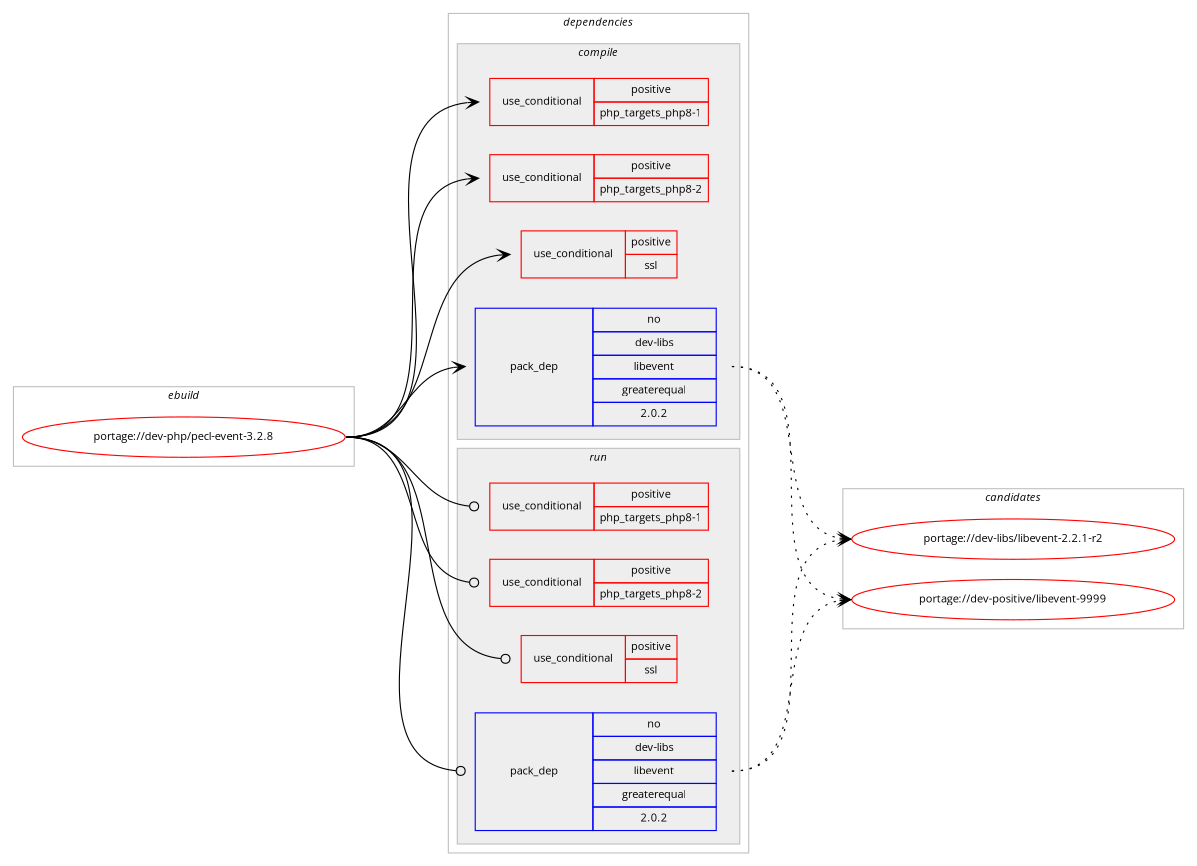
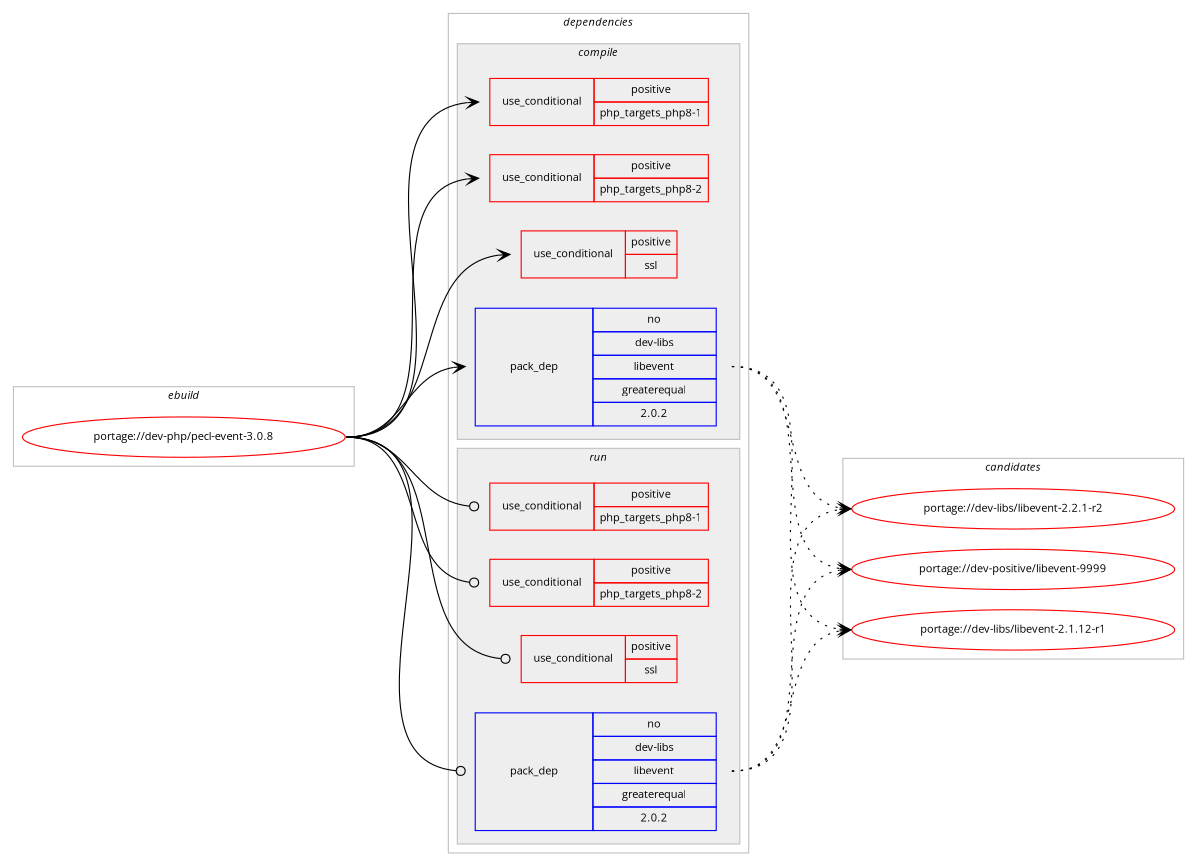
(184, 437) -> (184, 437)
none -> (1013, 630)
